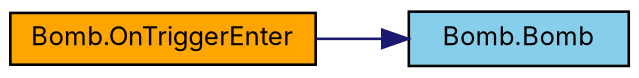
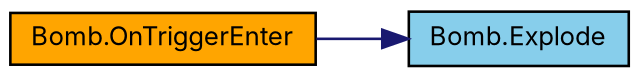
(519, 39) -> (519, 39)
